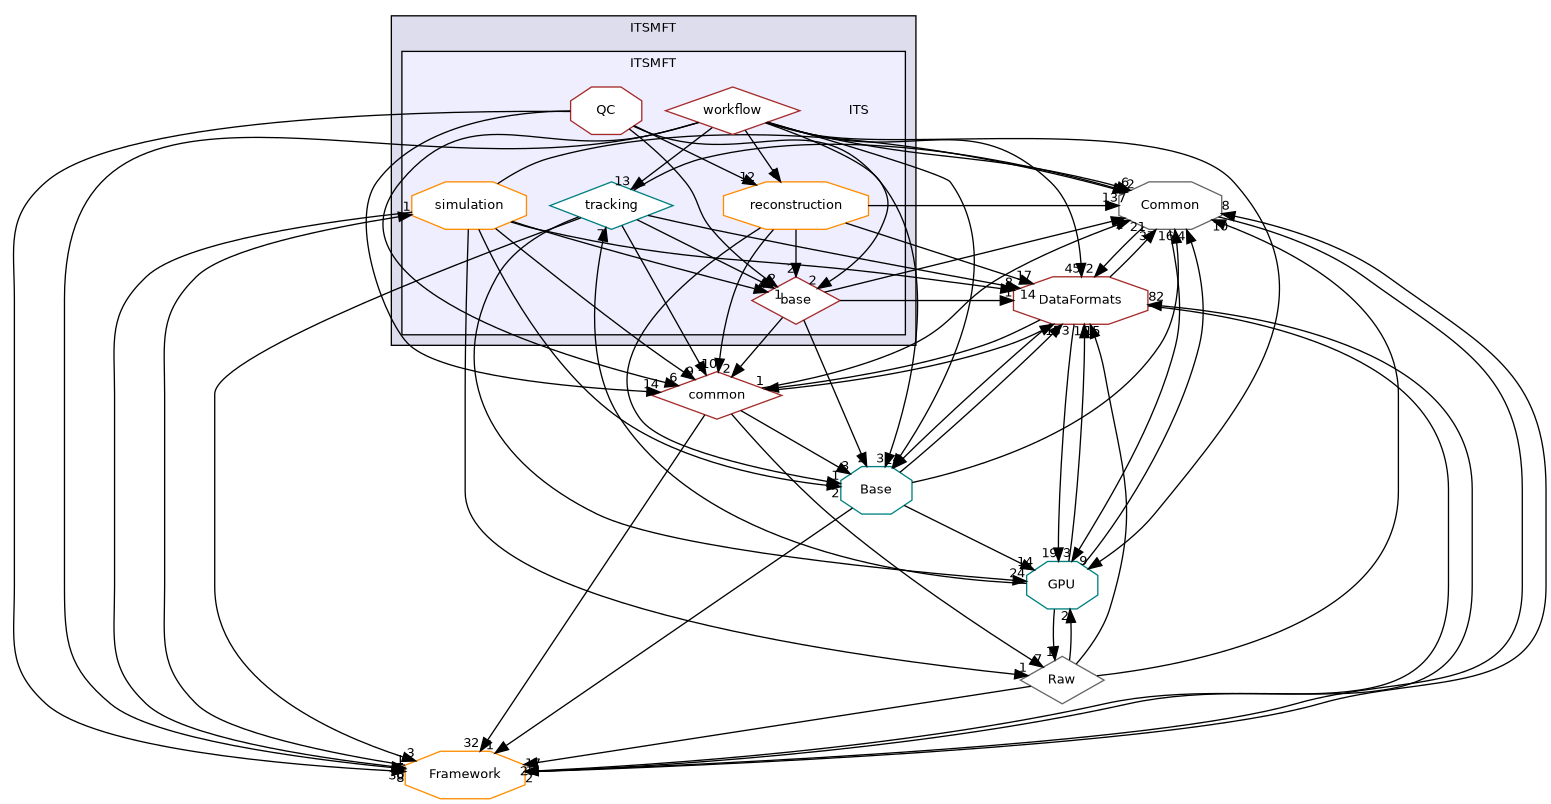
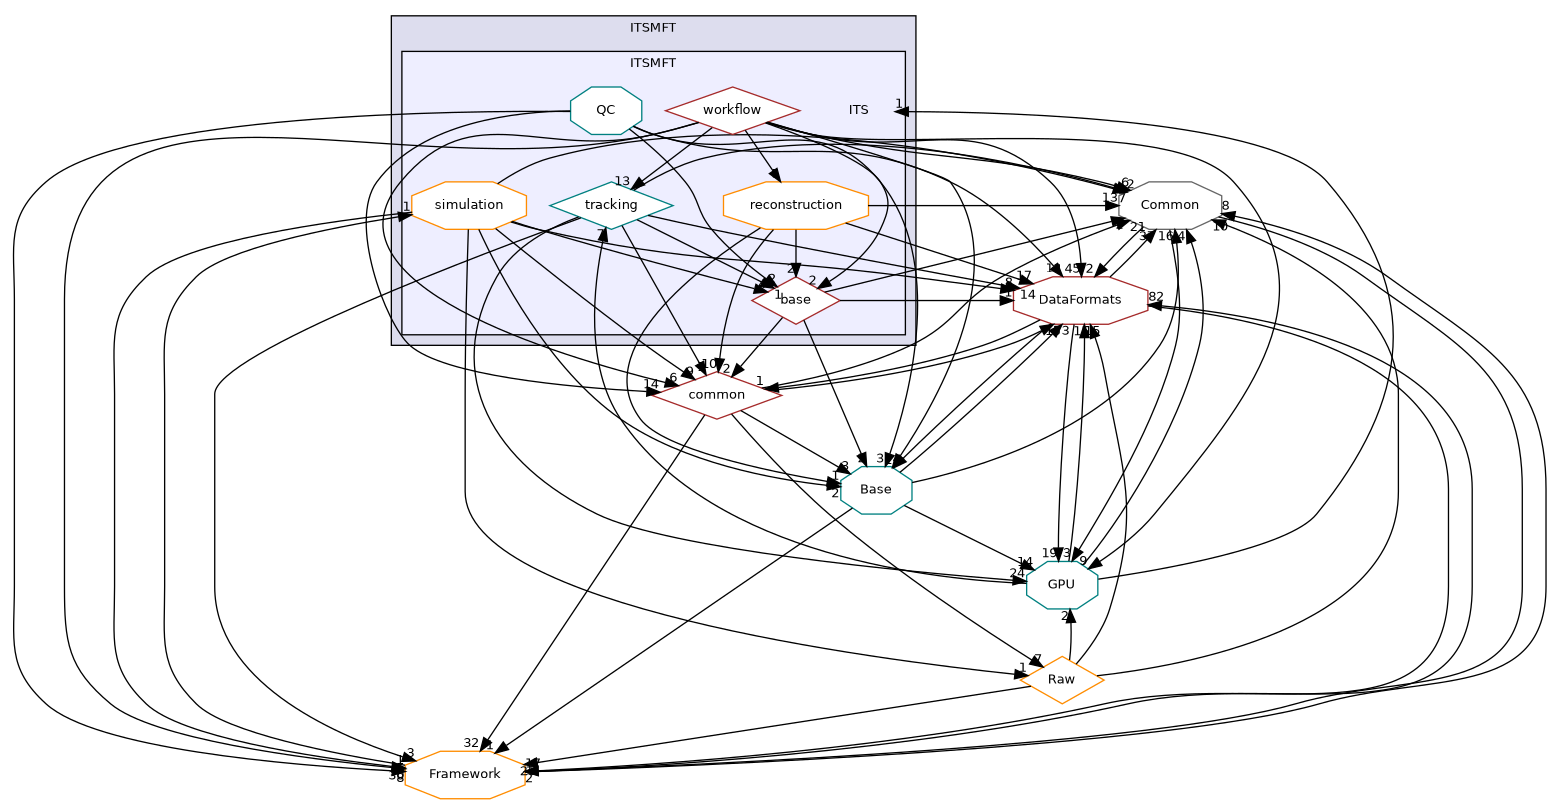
(606, 111) -> (606, 111)
(714, 164) -> (967, 191)
(1053, 628) -> (1373, 252)
(1062, 680) -> (1062, 680)
